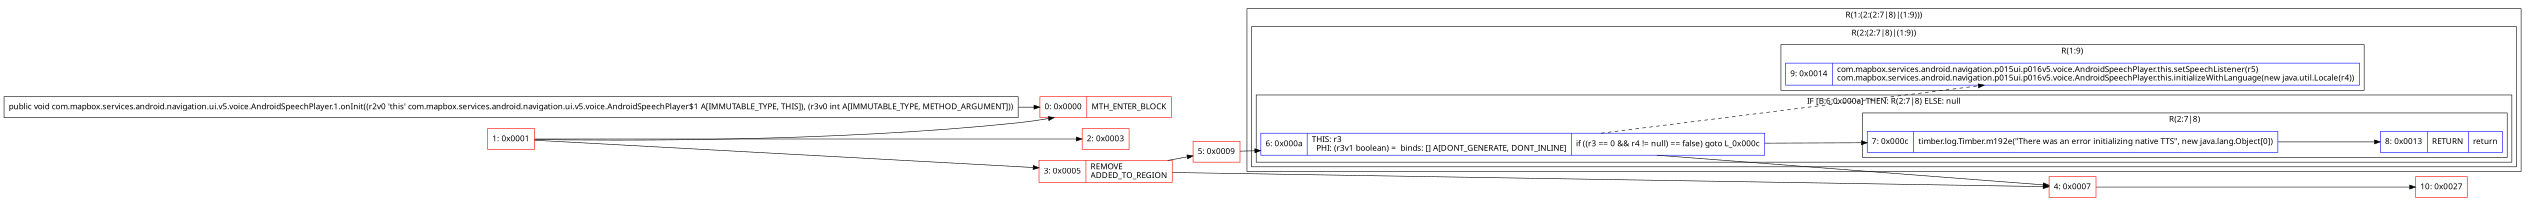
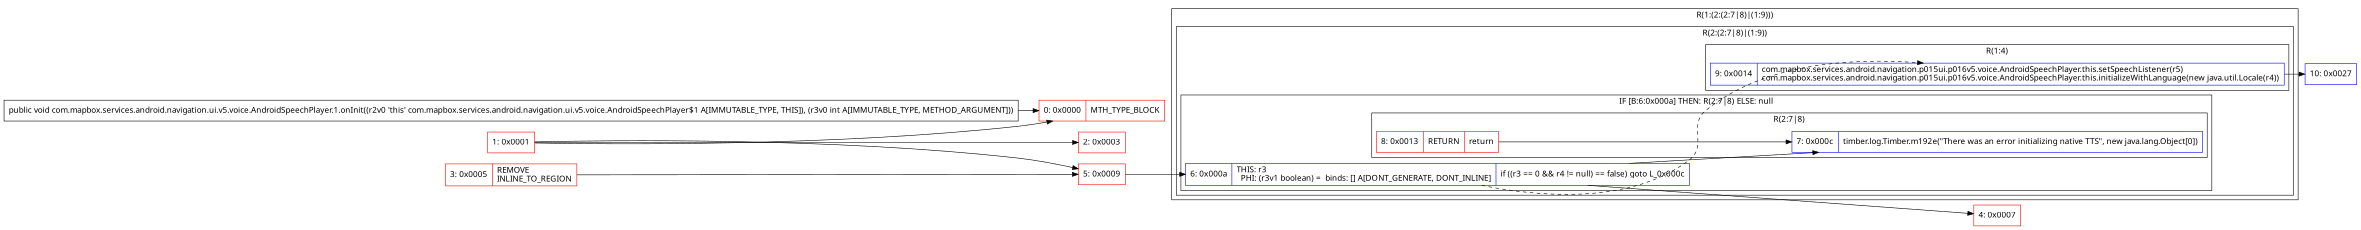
(2073, 51) -> (1997, 51)
(1129, 107) -> (1125, 110)
(2326, 142) -> (1642, 142)
(2441, 142) -> (1437, 142)
(784, 154) -> (872, 146)
(1129, 175) -> (535, 179)
(1608, 180) -> none
(2253, 187) -> (2292, 74)
(2441, 187) -> (2331, 74)
